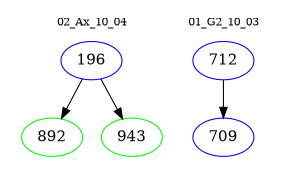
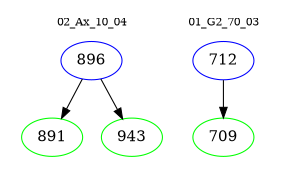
(224, 23) -> (224, 23)
(91, 61) -> (91, 61)
(52, 137) -> (52, 137)
(223, 137) -> (223, 137)
